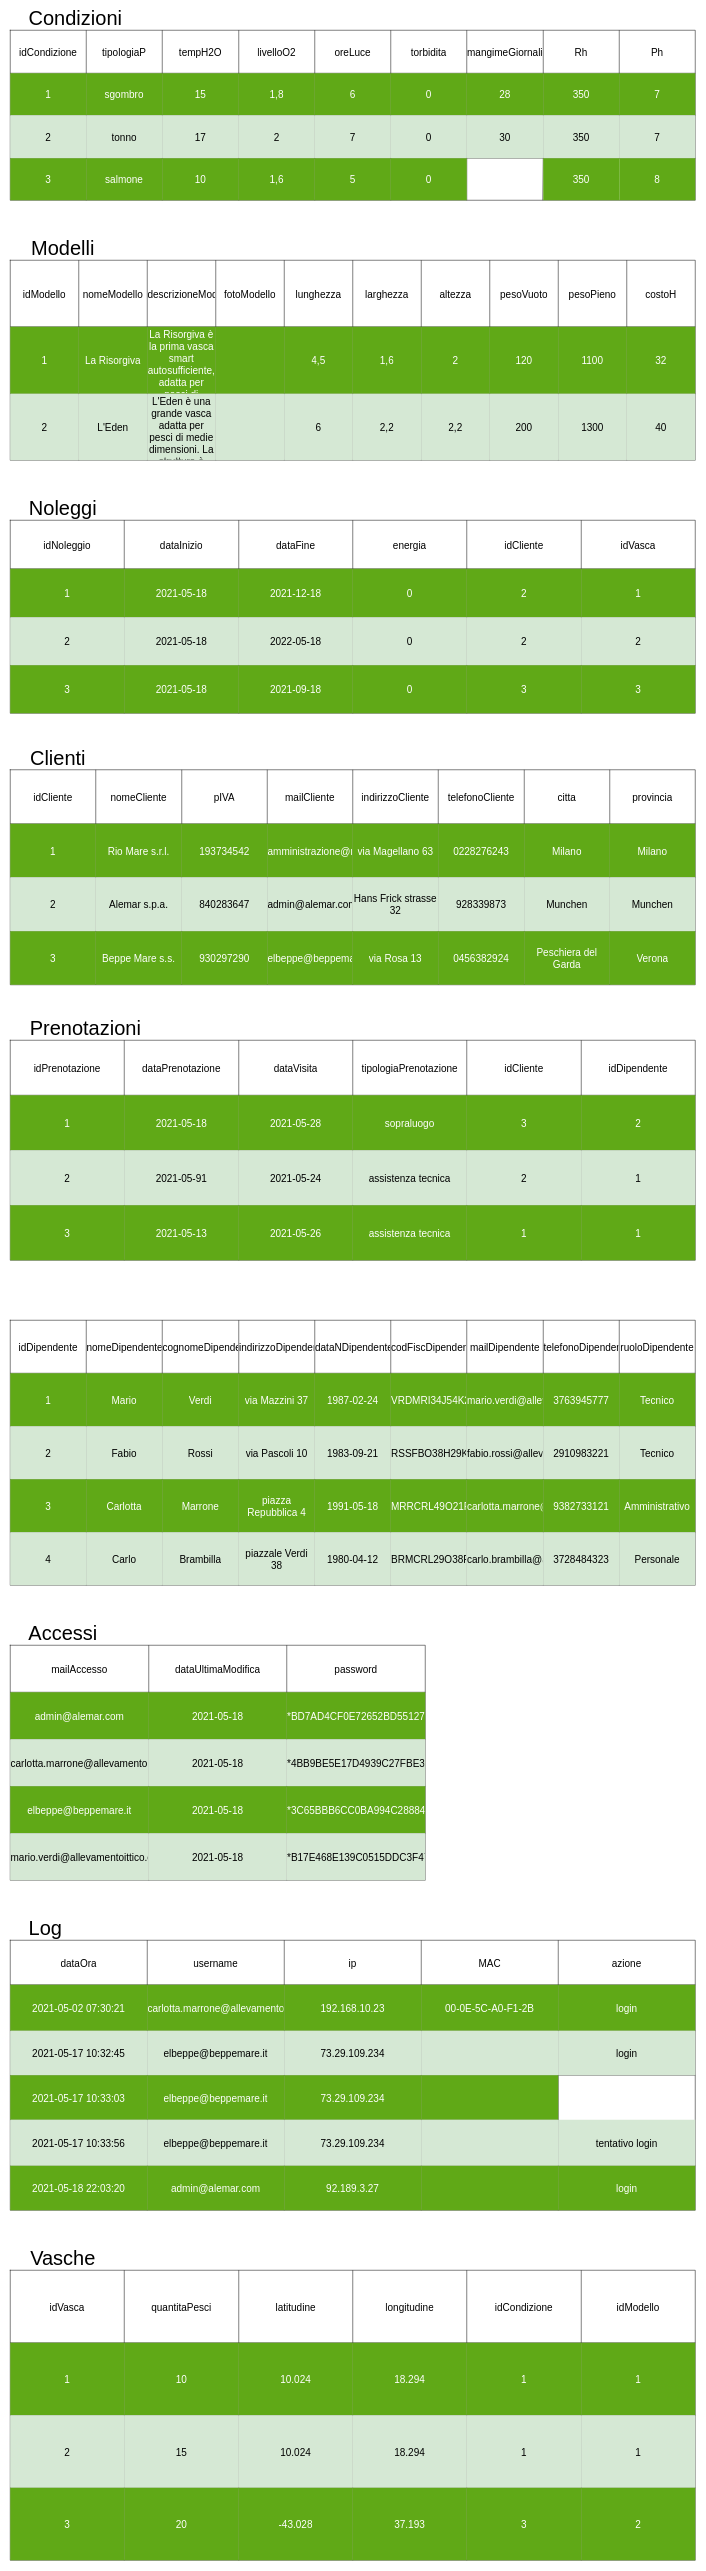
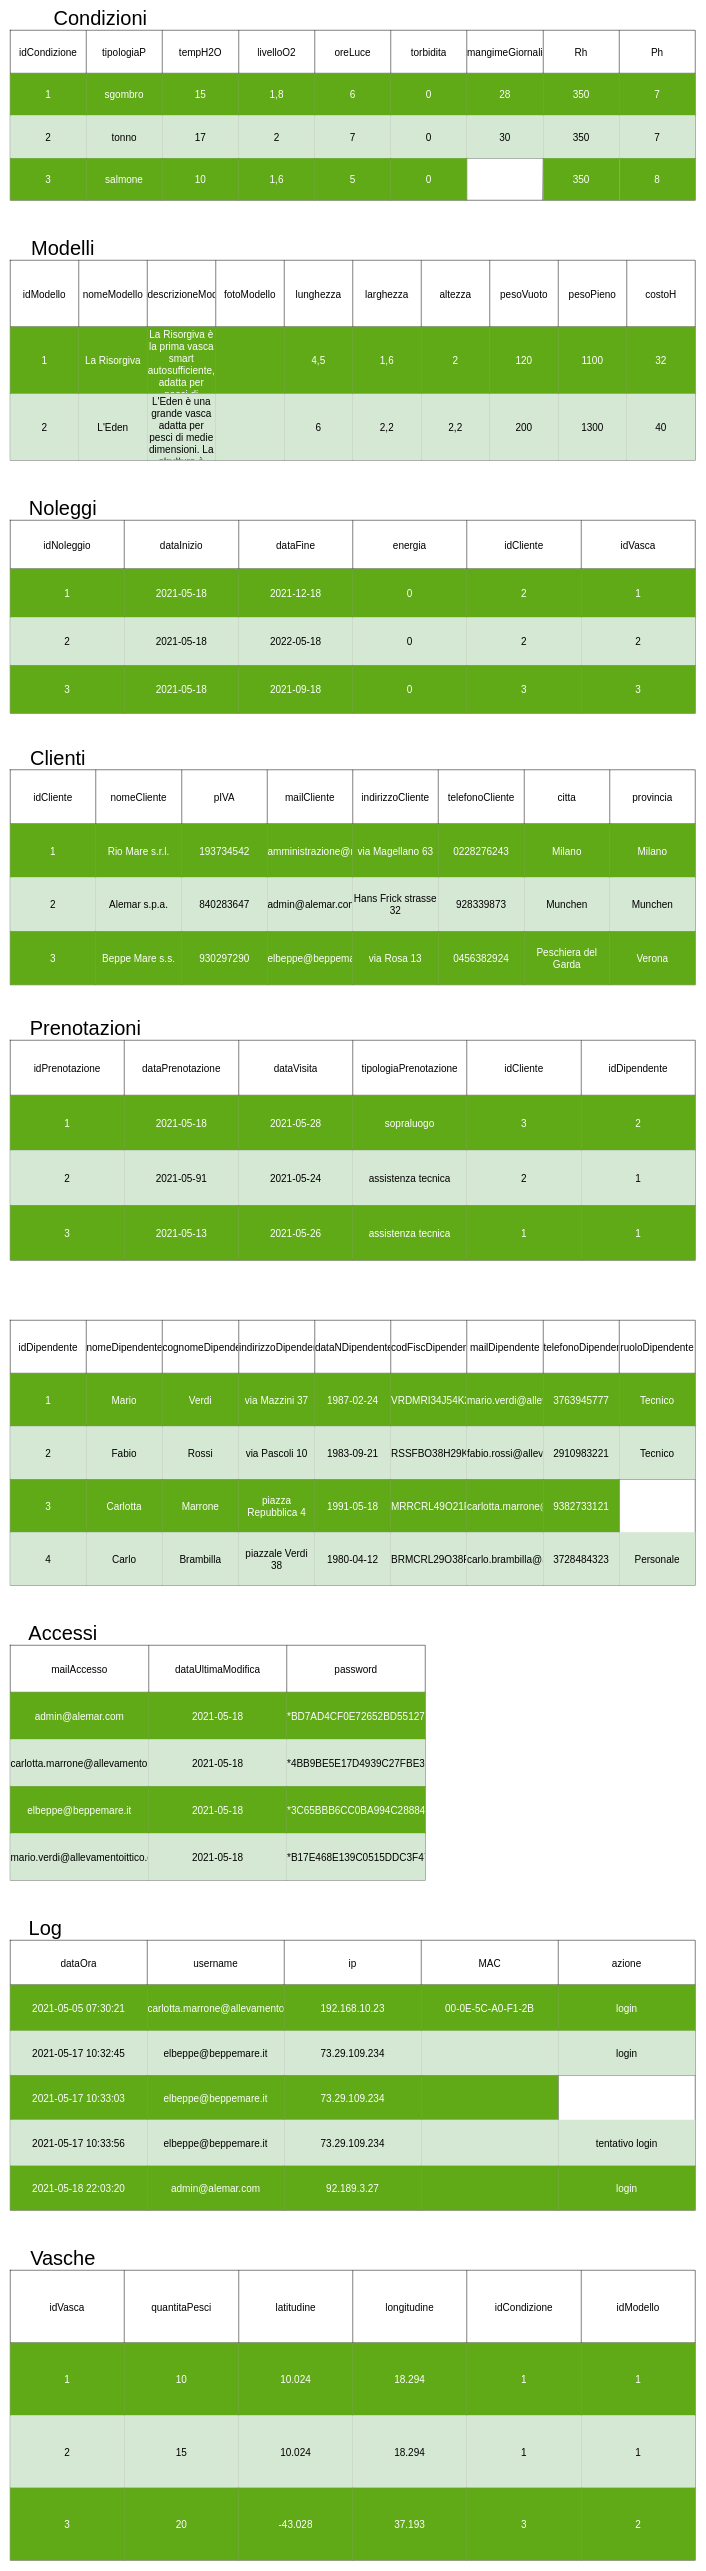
(75, 18) -> (100, 18)
(657, 1506) -> none
(79, 2008) -> (79, 2008)
